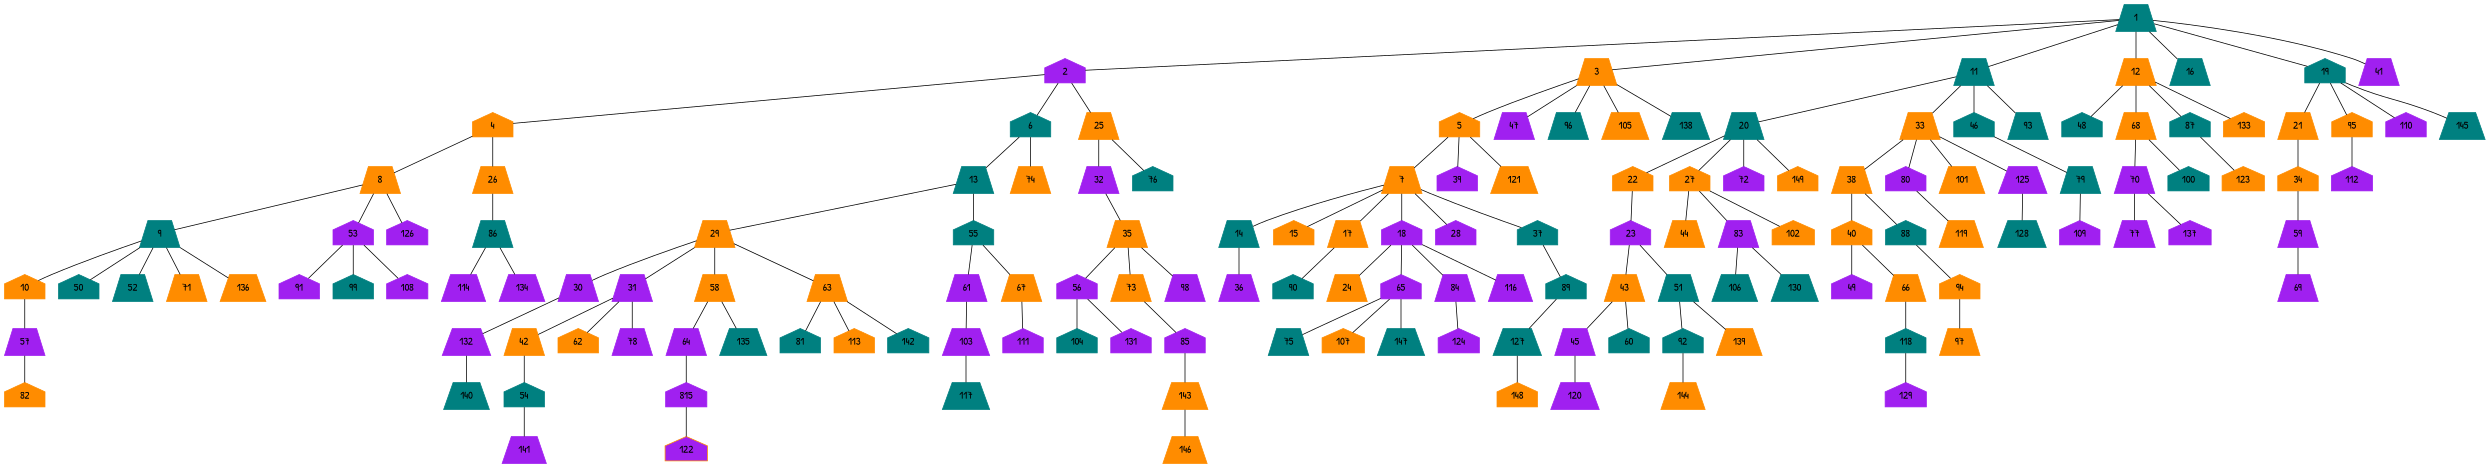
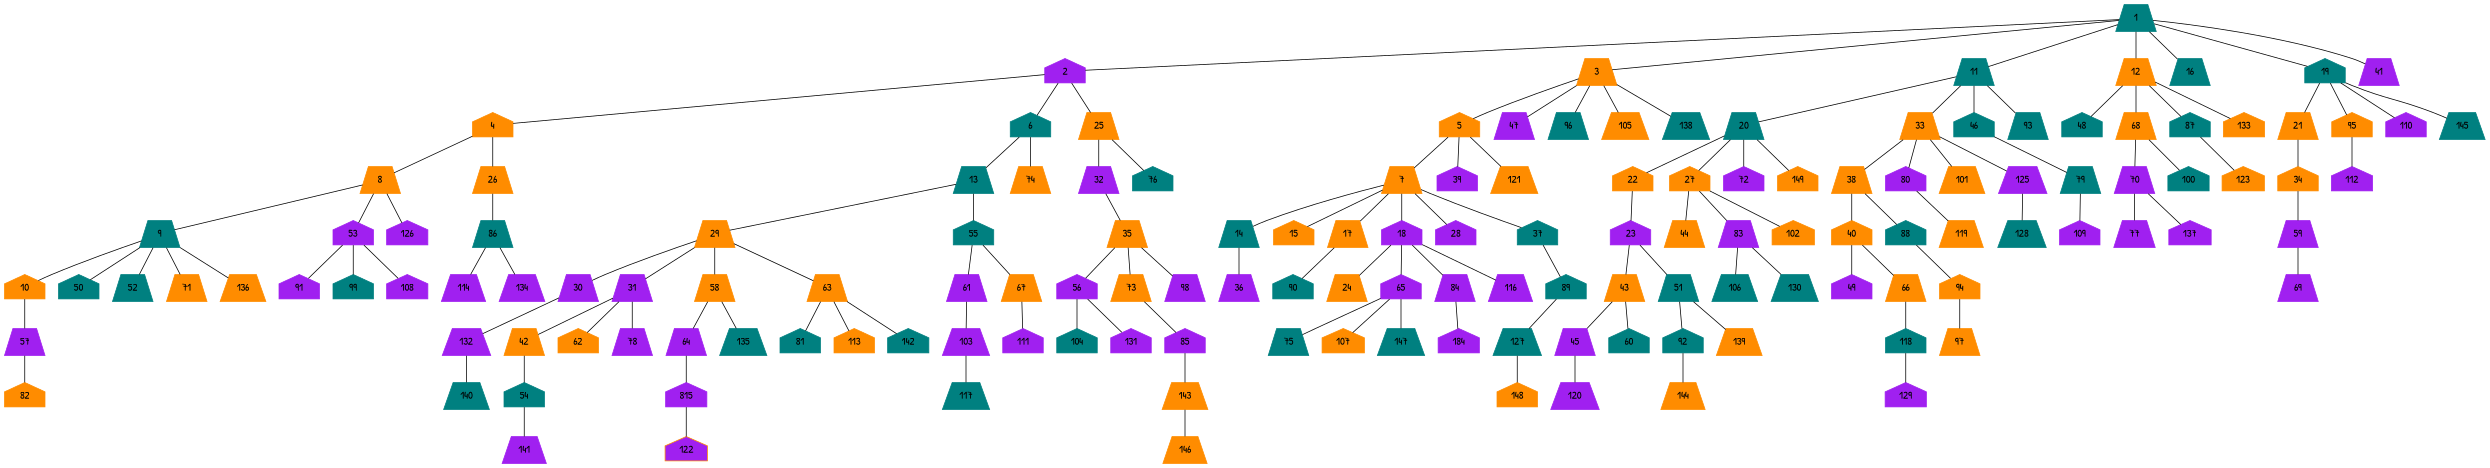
(1459, 342) -> (1459, 342)
